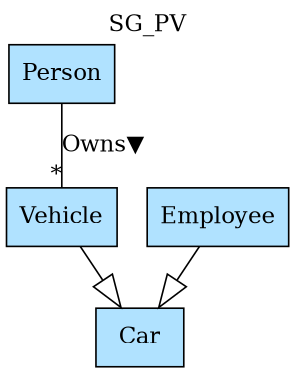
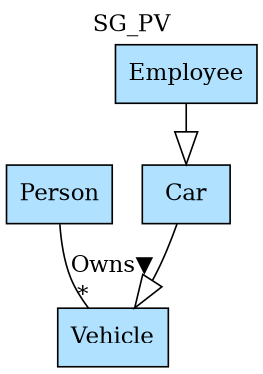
(91, 263) -> (166, 253)
